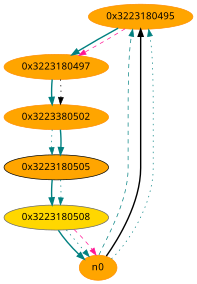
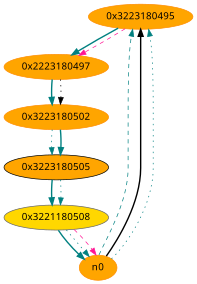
(56, 67) -> (56, 67)
(56, 117) -> (56, 117)
(56, 218) -> (56, 218)
